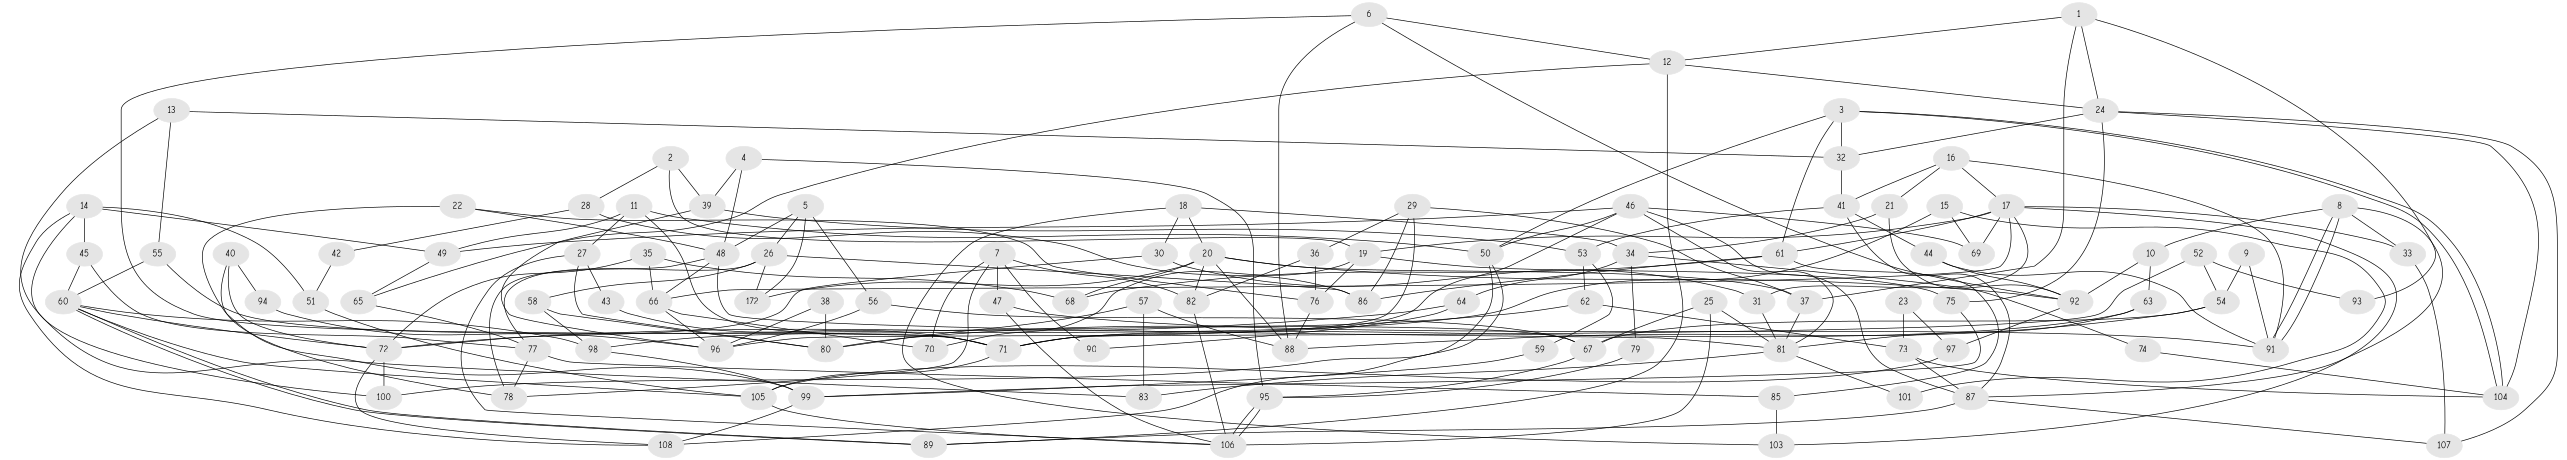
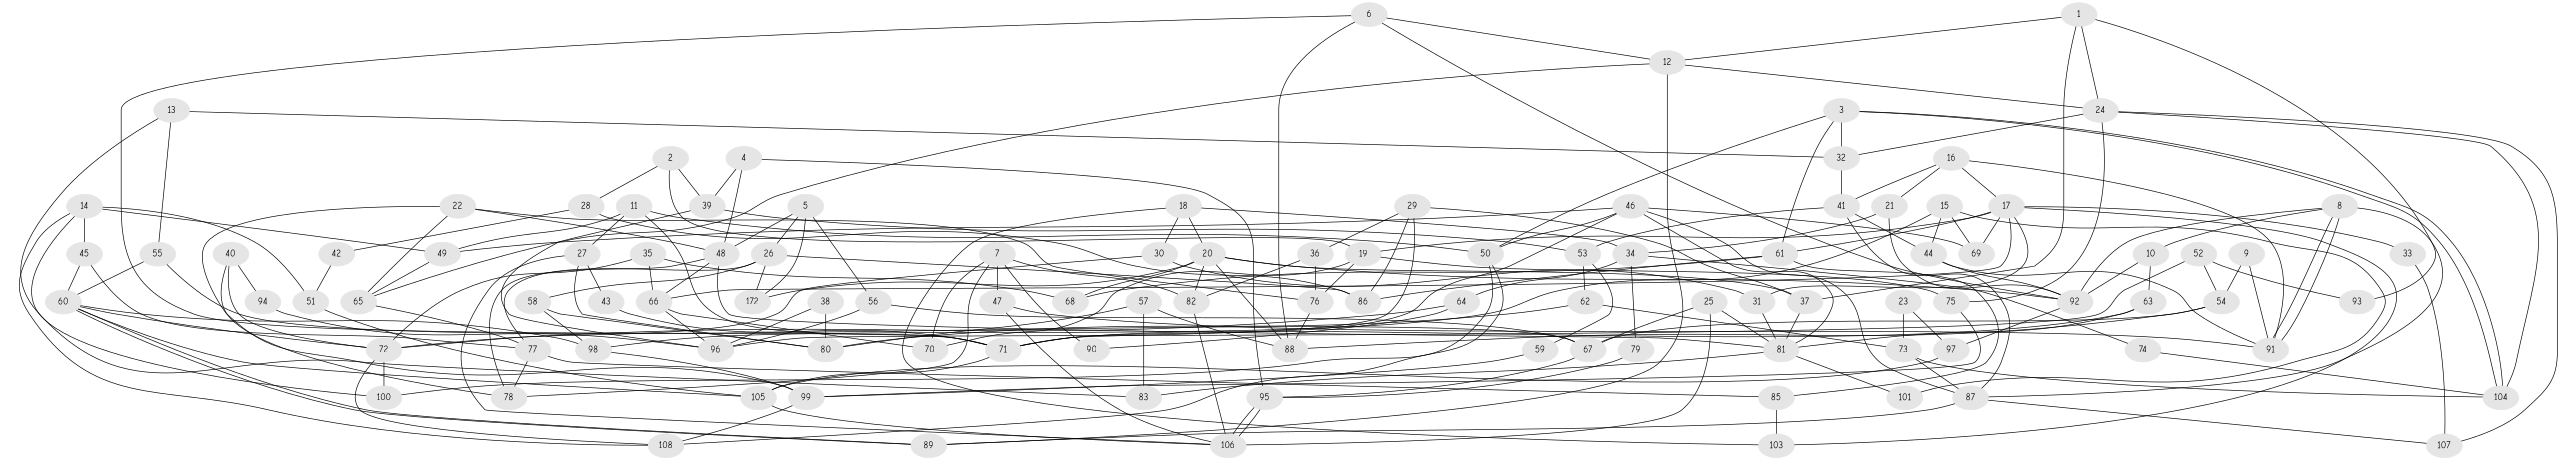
none -> (1937, 230)
(2374, 230) -> (2158, 232)
none -> (407, 253)
